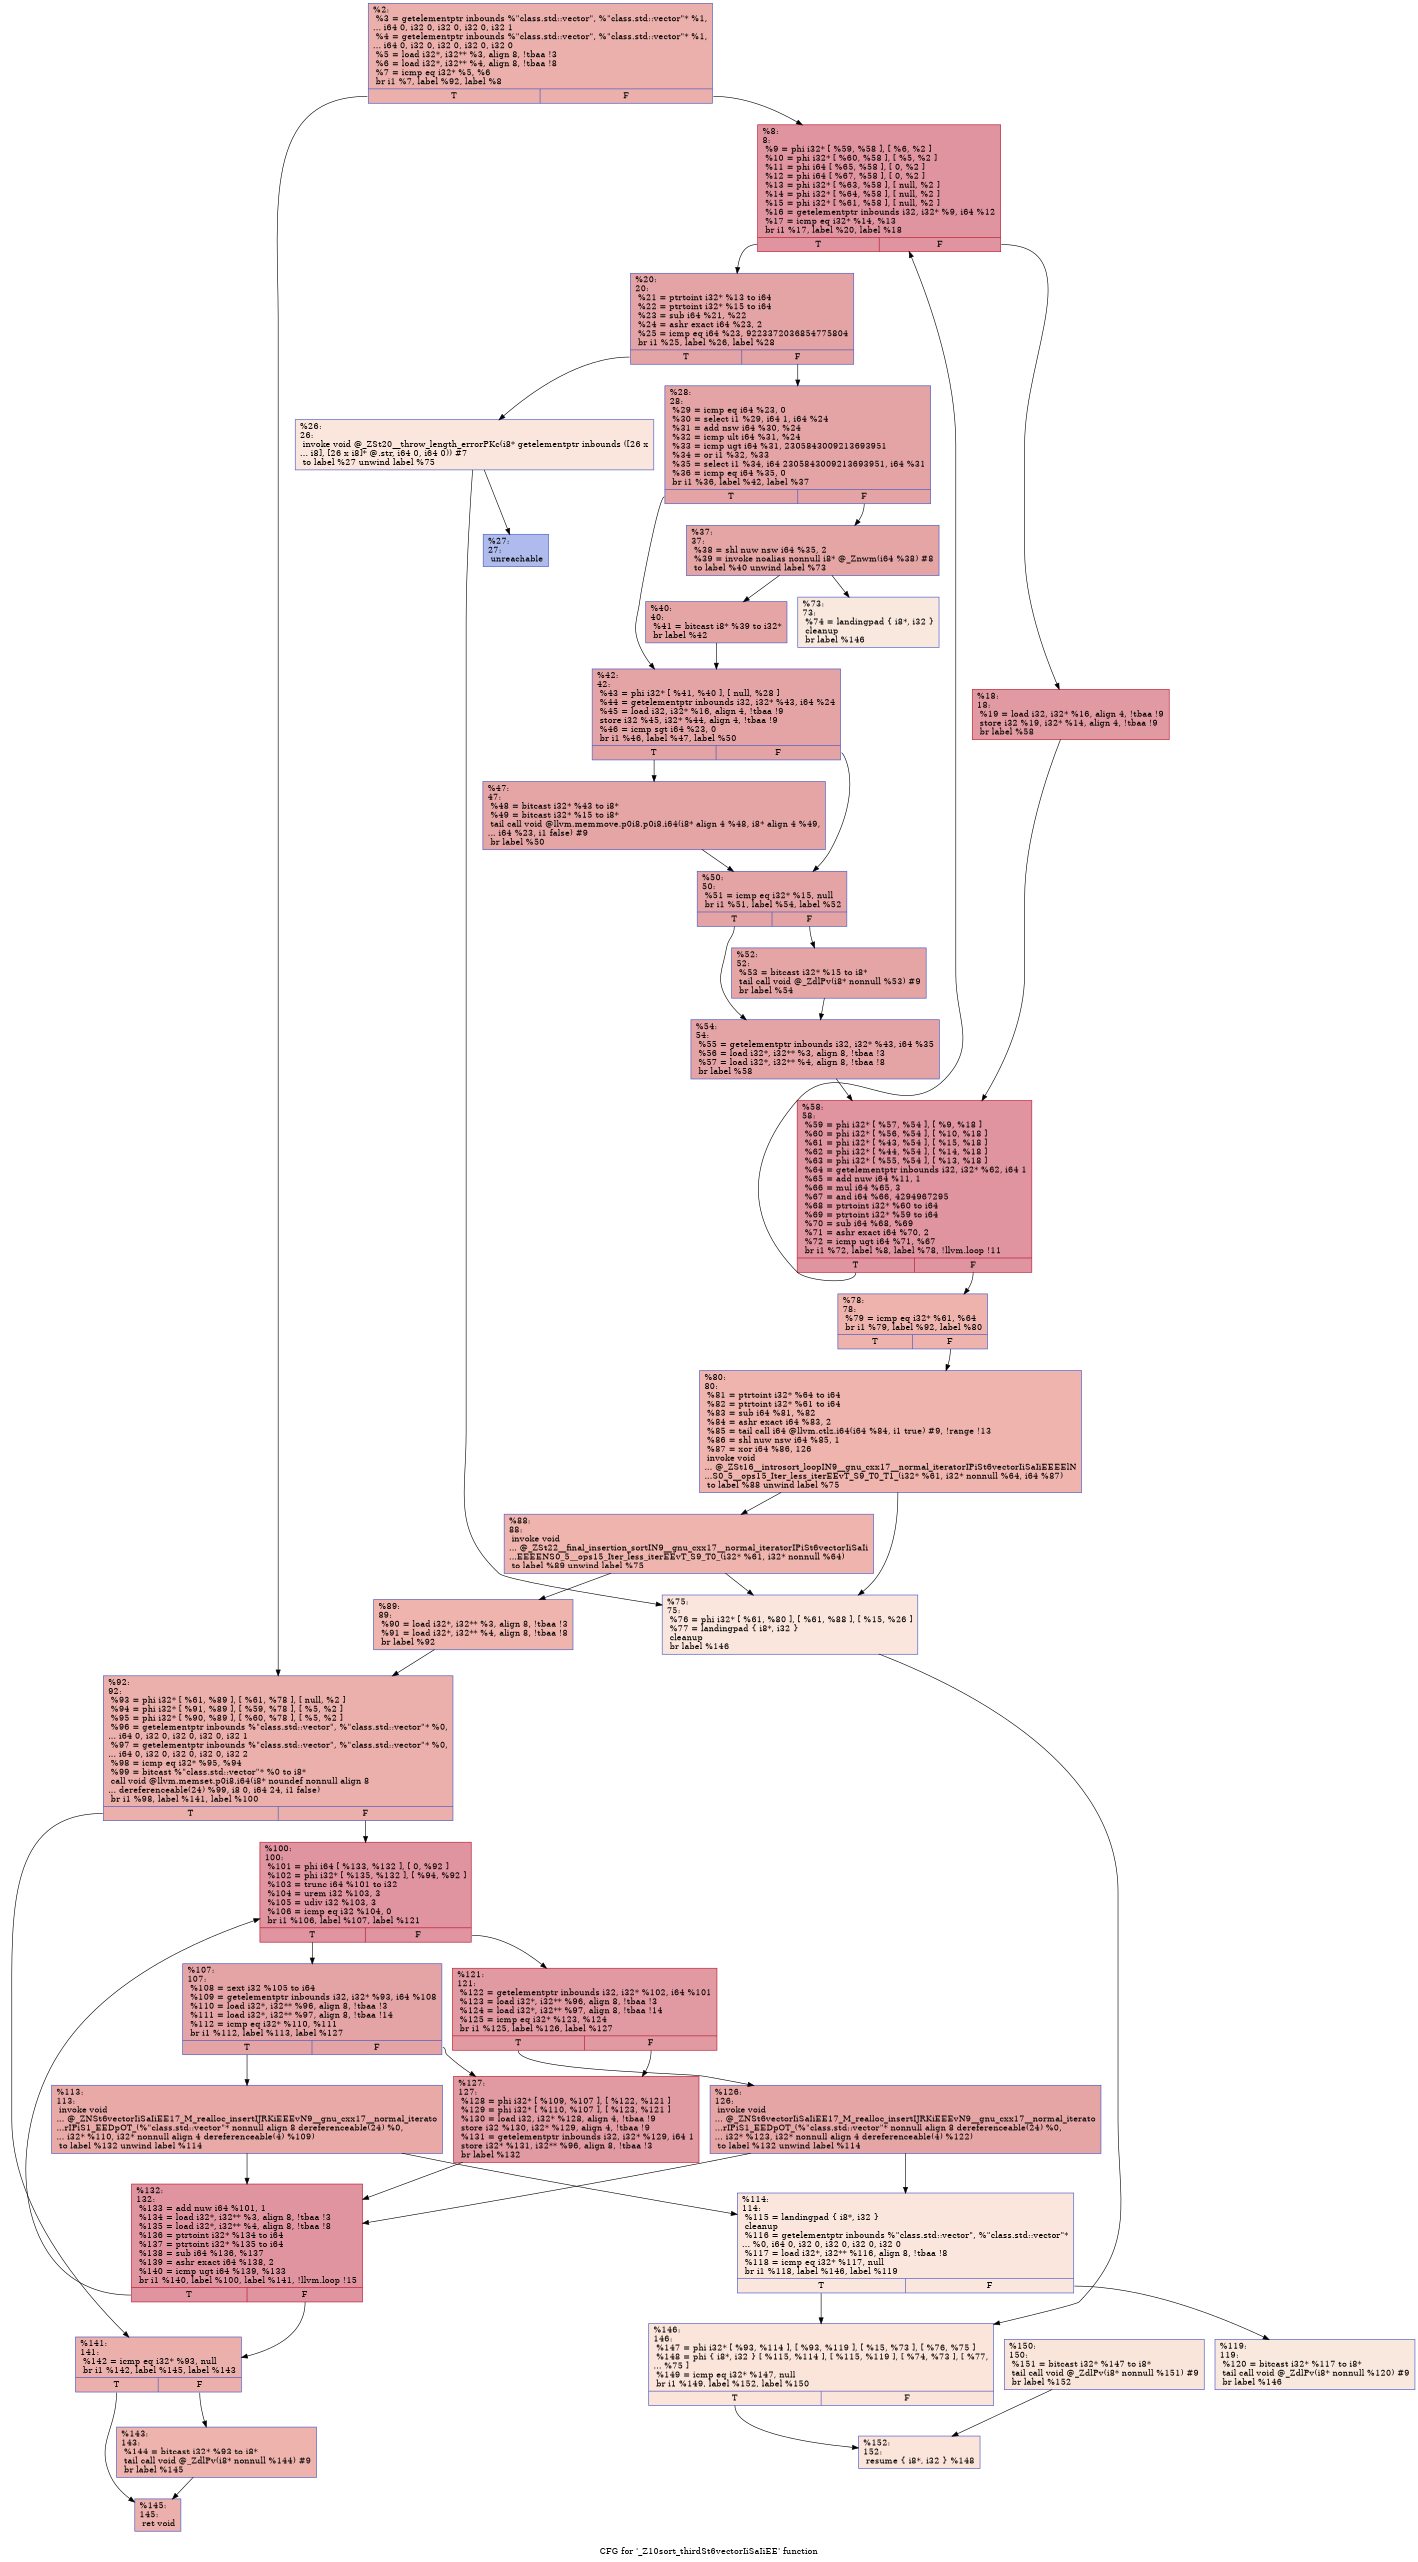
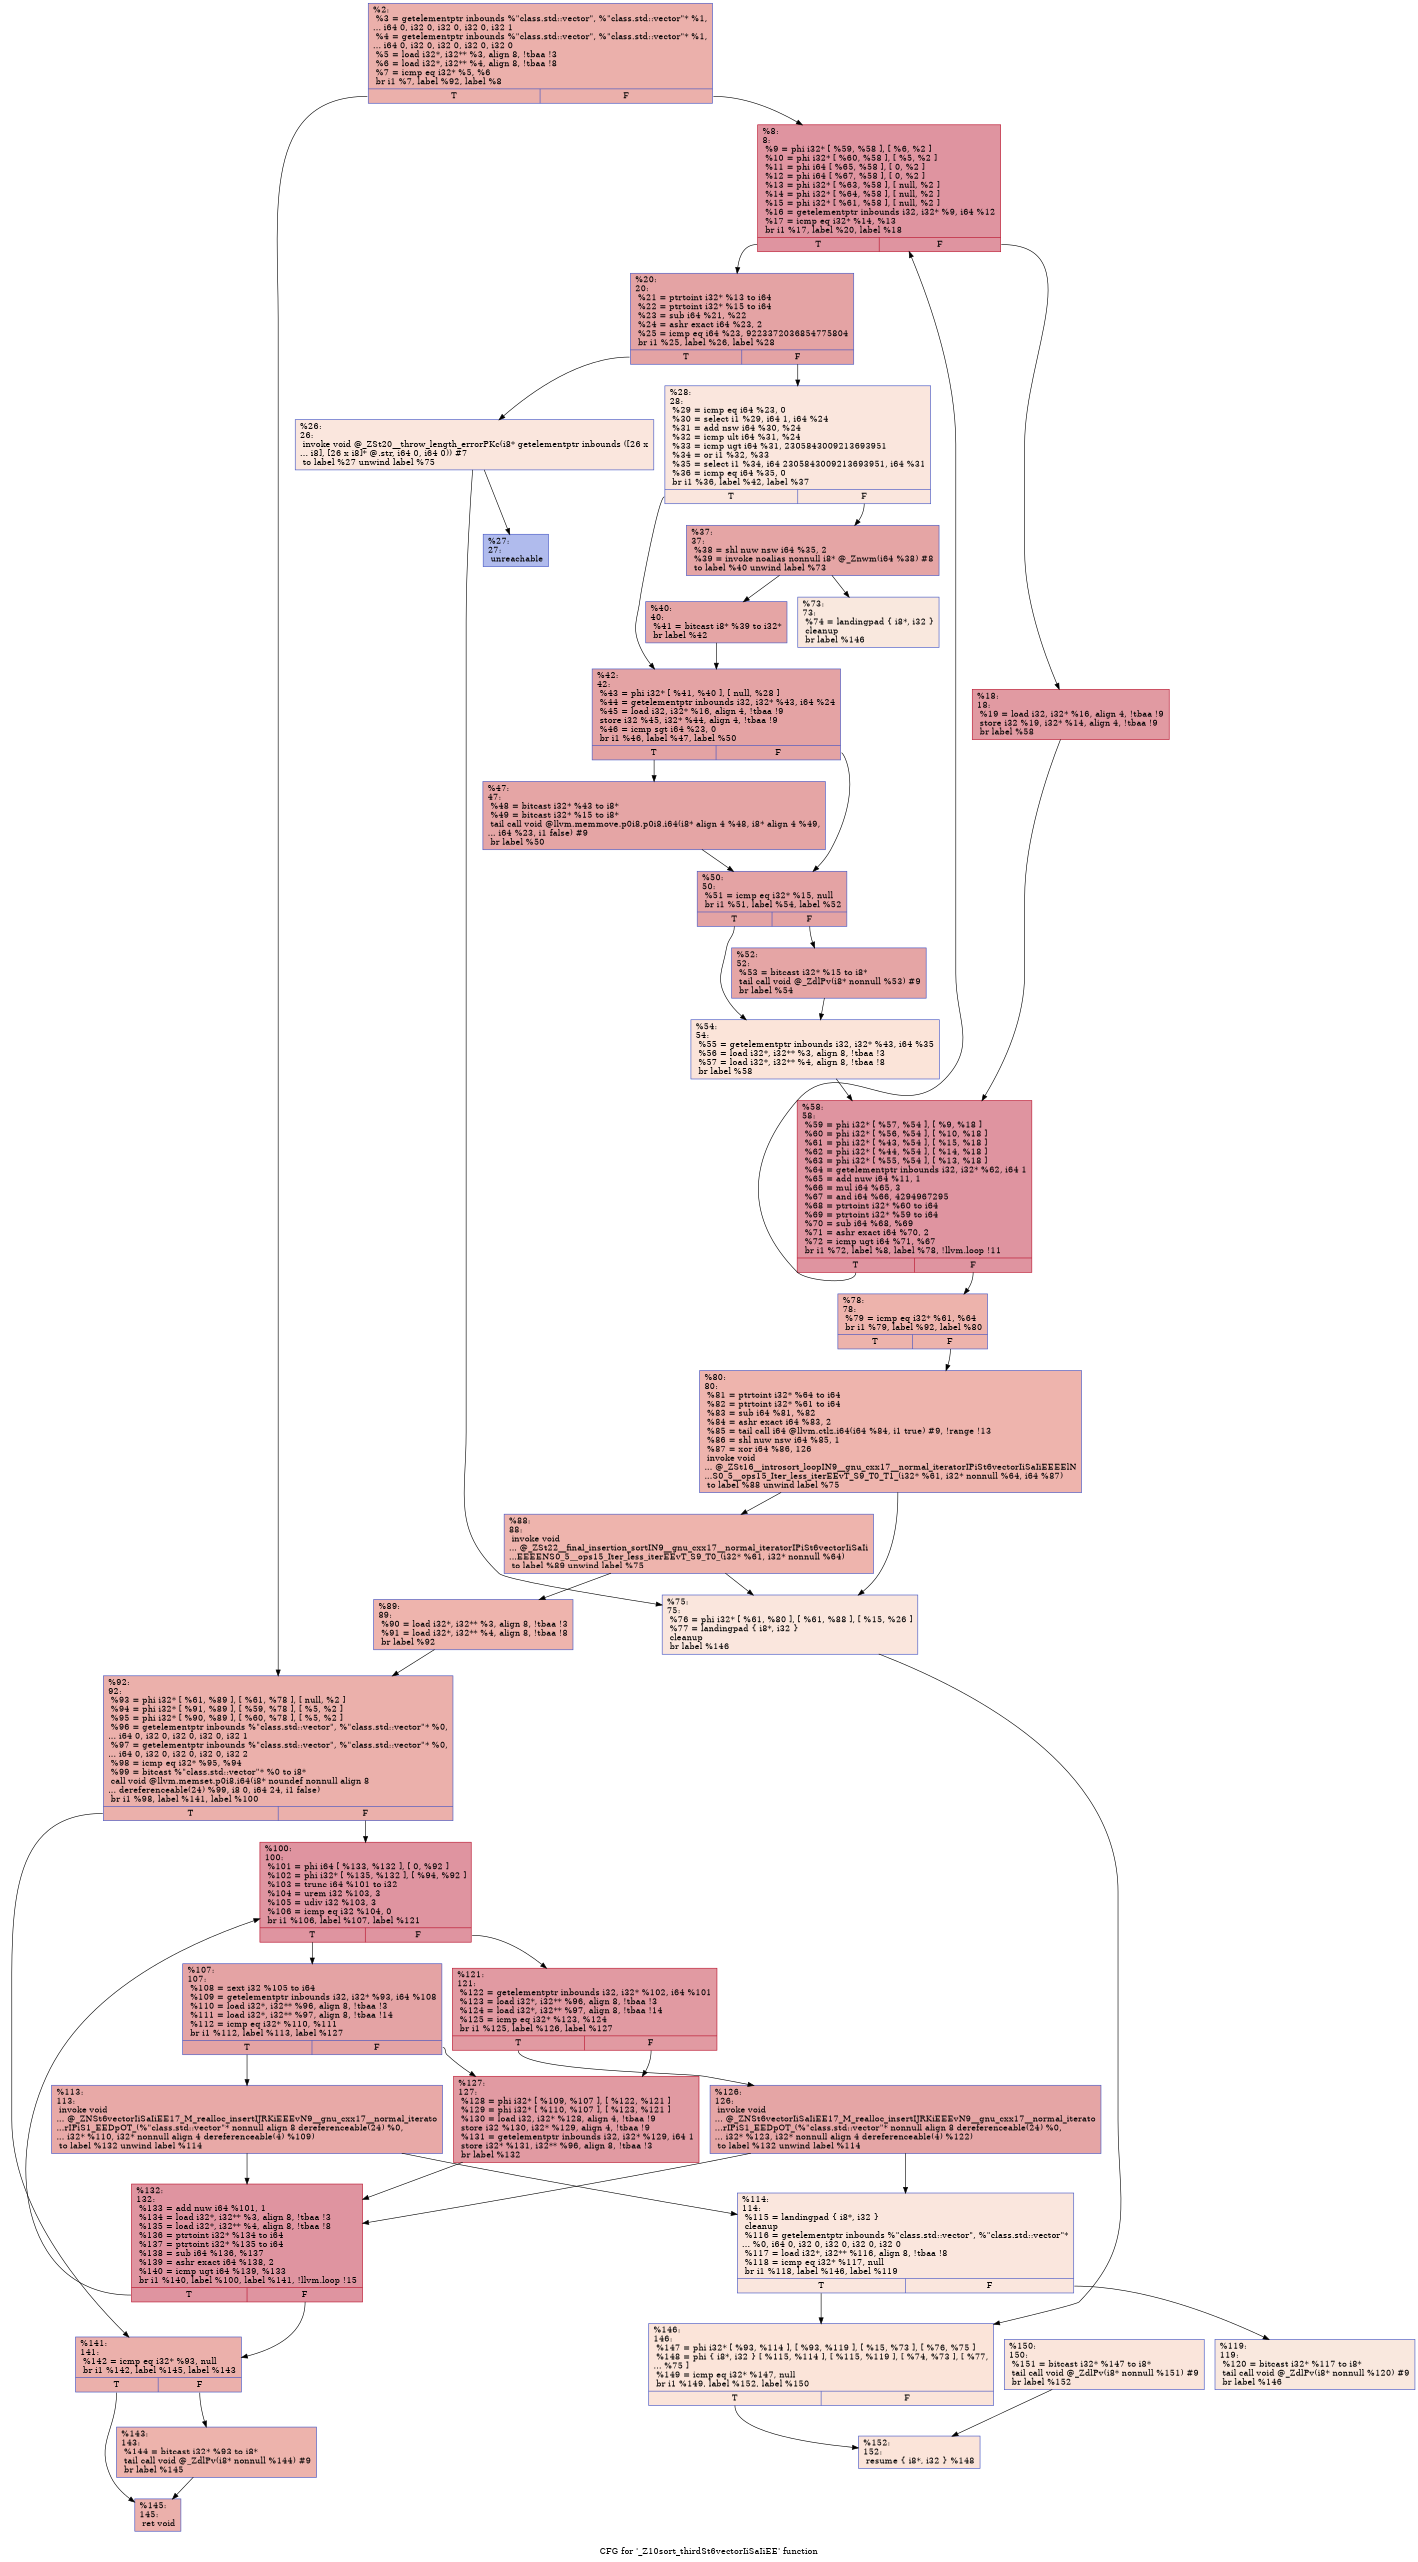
(798, 445) -> (798, 445)
(815, 1049) -> (815, 1049)
